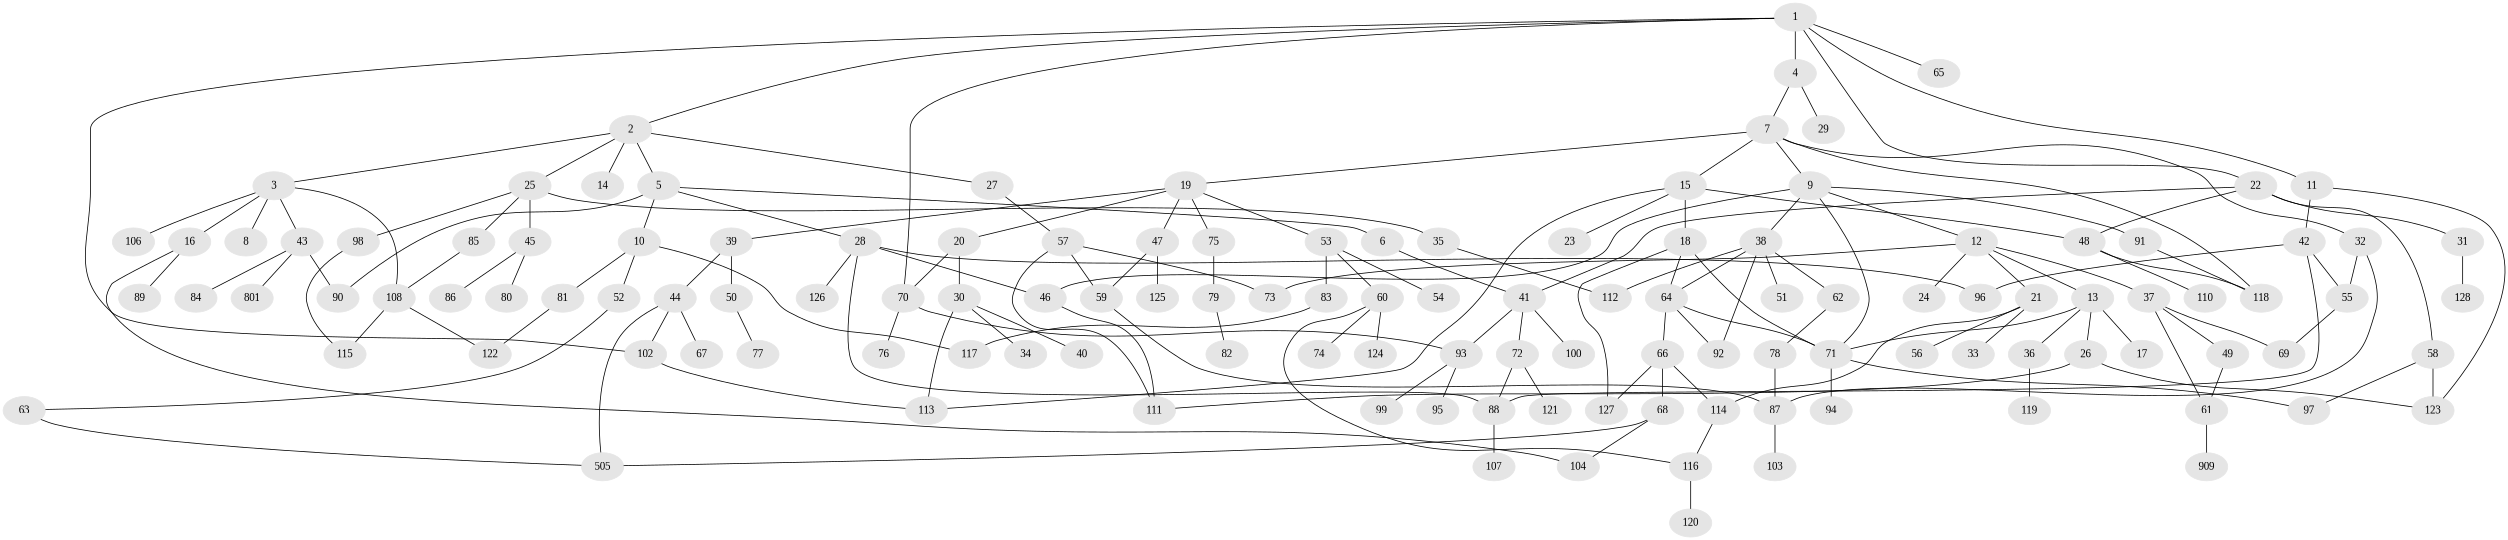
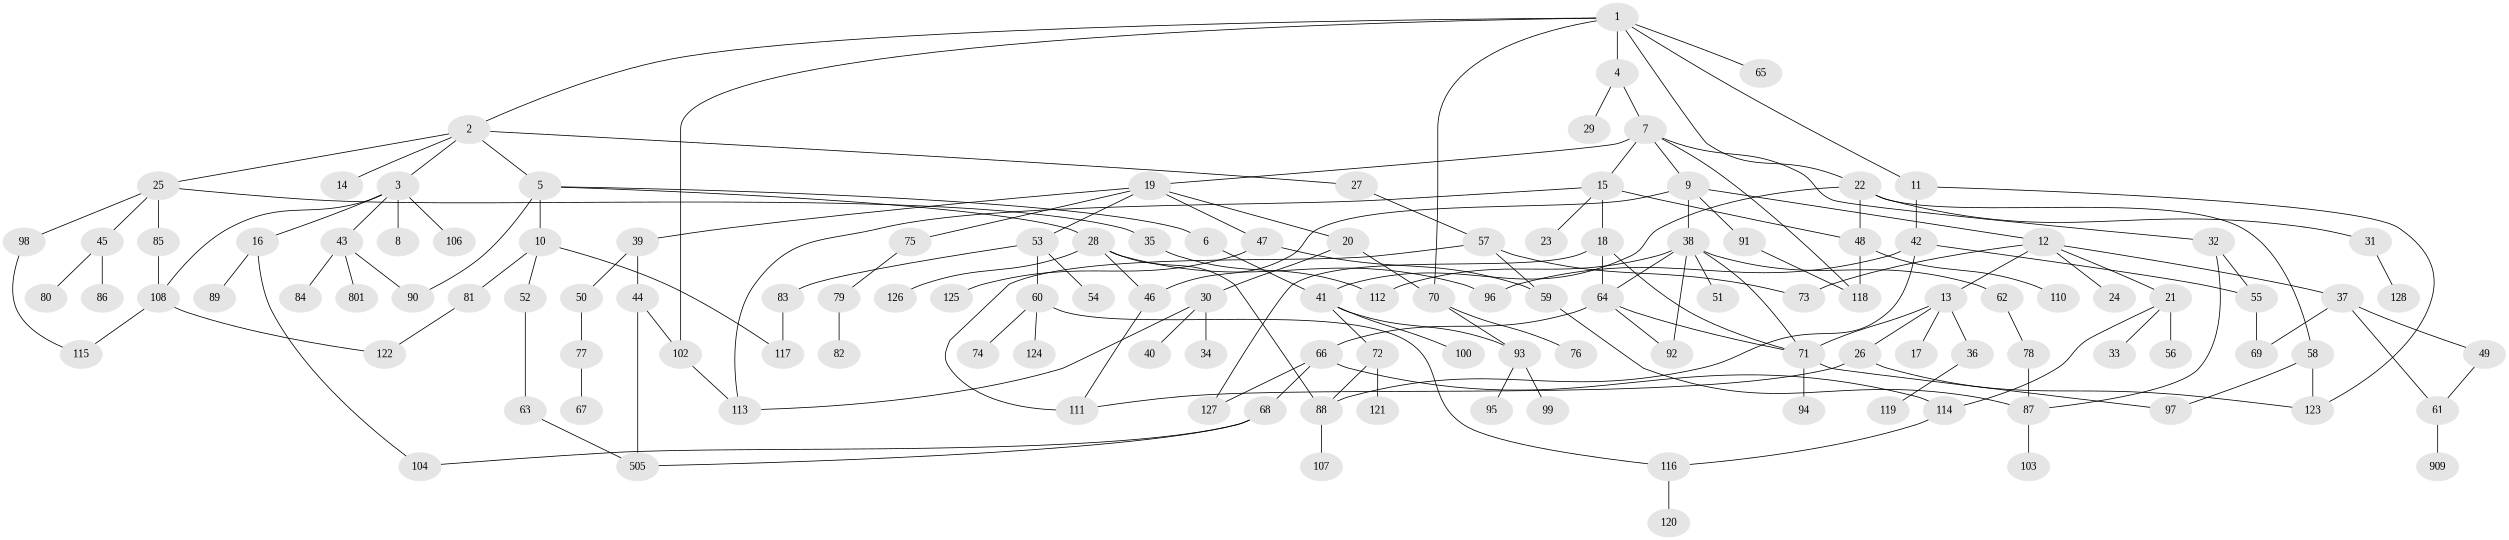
(1858, 262) -> (1754, 292)
(688, 326) -> (582, 383)
